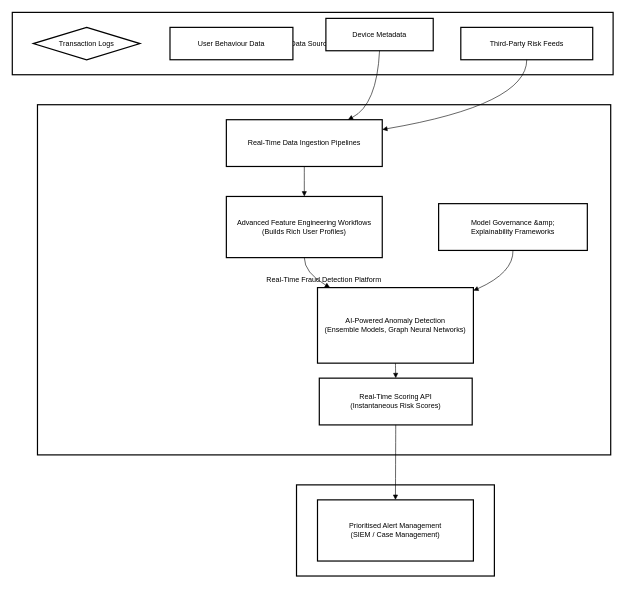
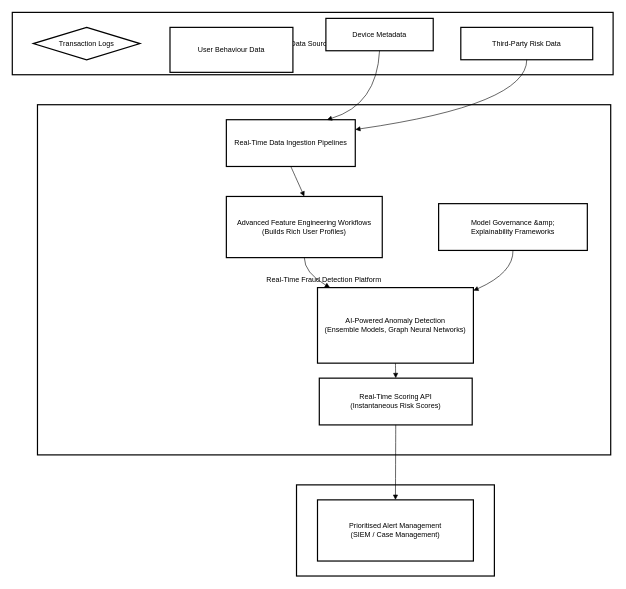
(232, 44) -> (232, 50)
(527, 44) -> (527, 44)
(305, 143) -> (291, 143)
